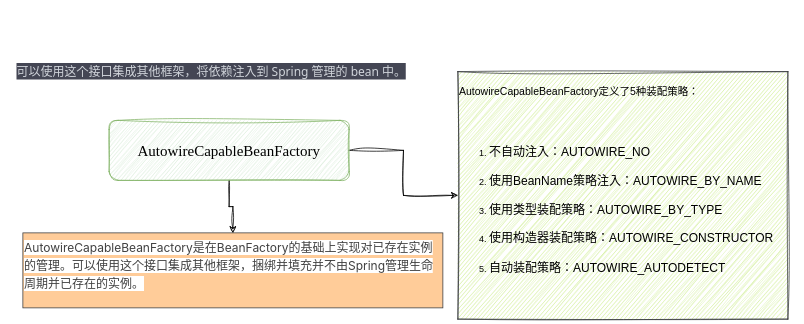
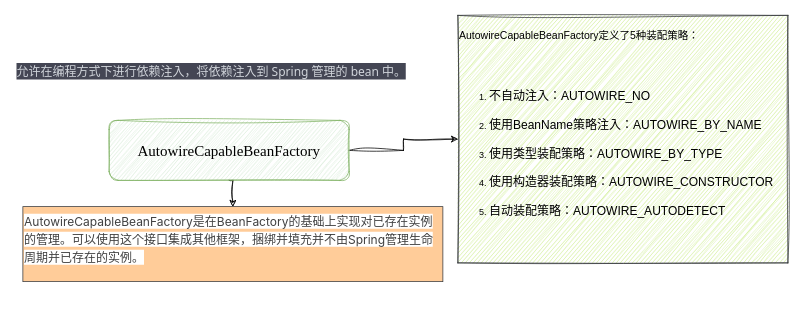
(226, 80) -> (226, 80)
(623, 195) -> (623, 139)
(233, 270) -> (233, 244)
